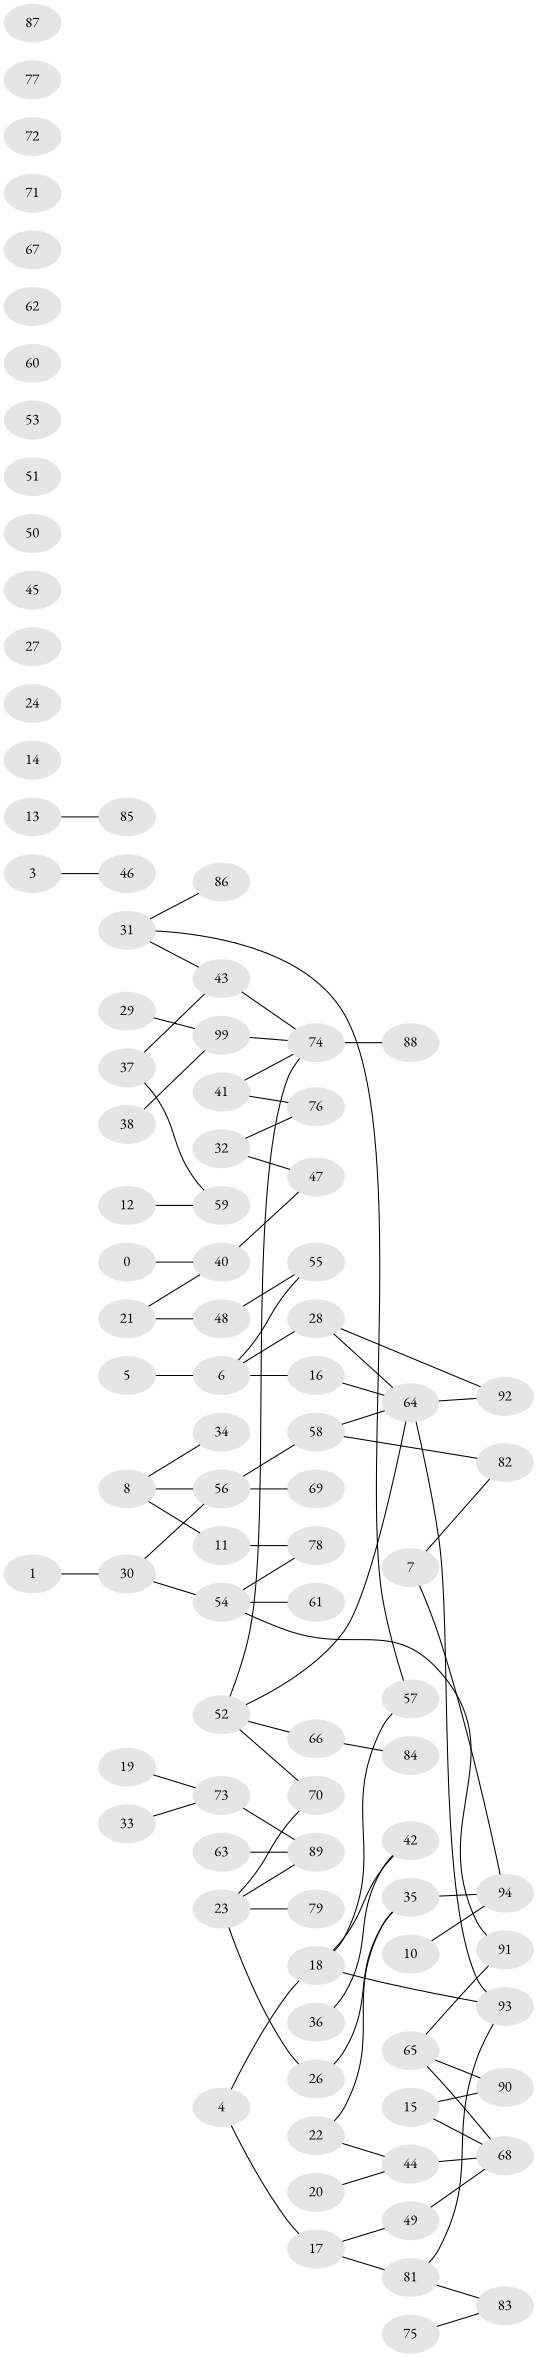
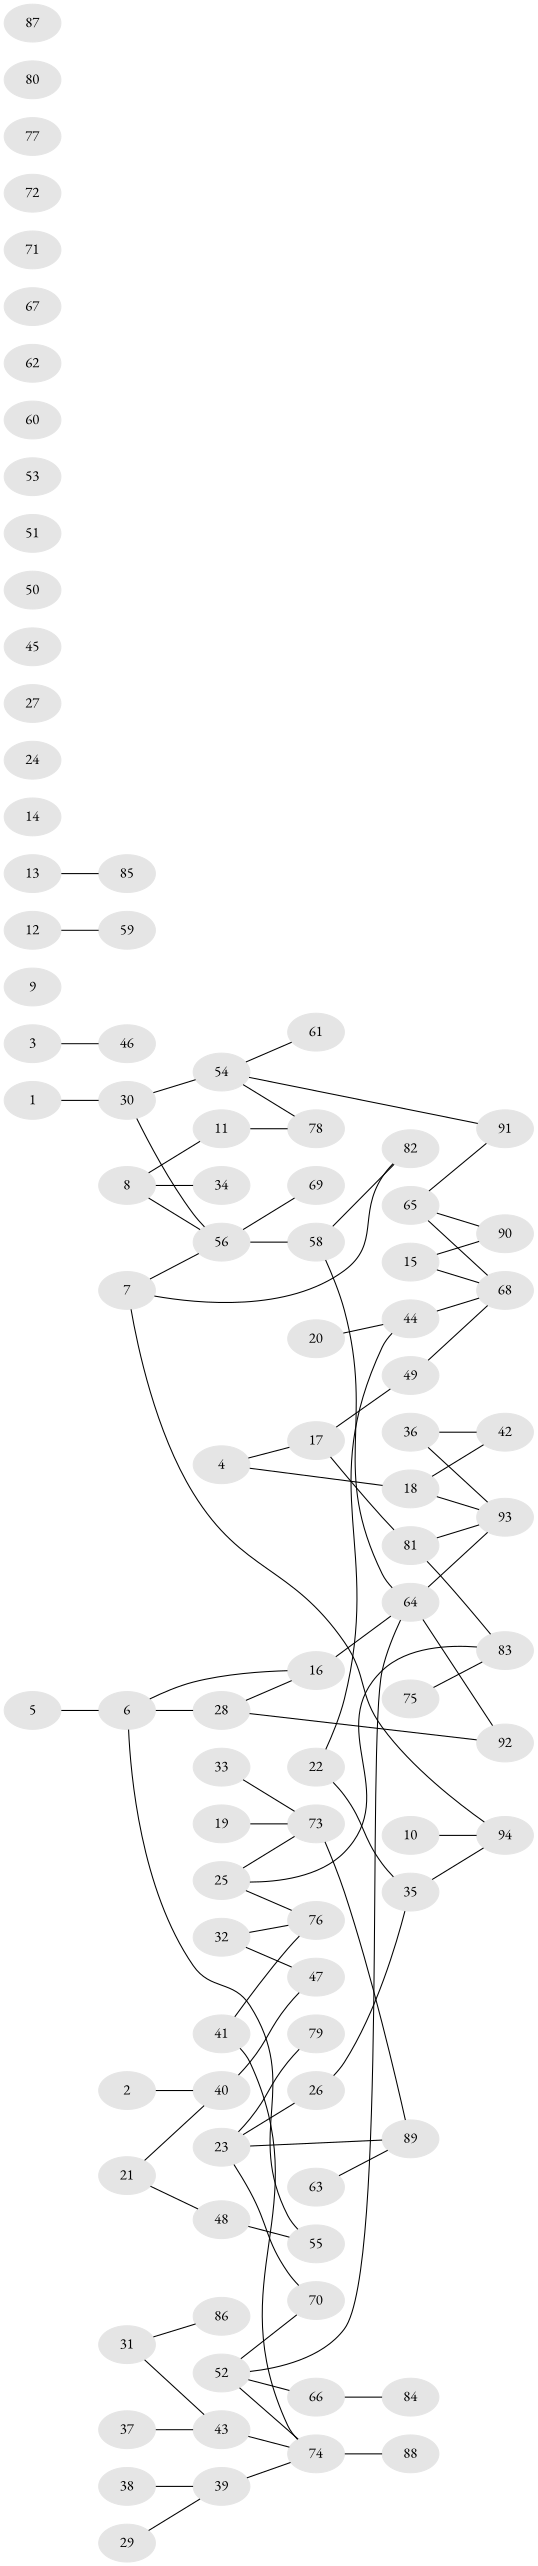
none -> (33, 80)
none -> (33, 987)
(222, 1035) -> (222, 2486)
(174, 1137) -> none
(127, 1262) -> (127, 2091)
none -> (174, 1266)
(363, 1361) -> (269, 1690)
none -> (458, 1475)
(411, 1699) -> none
none -> (222, 1881)
